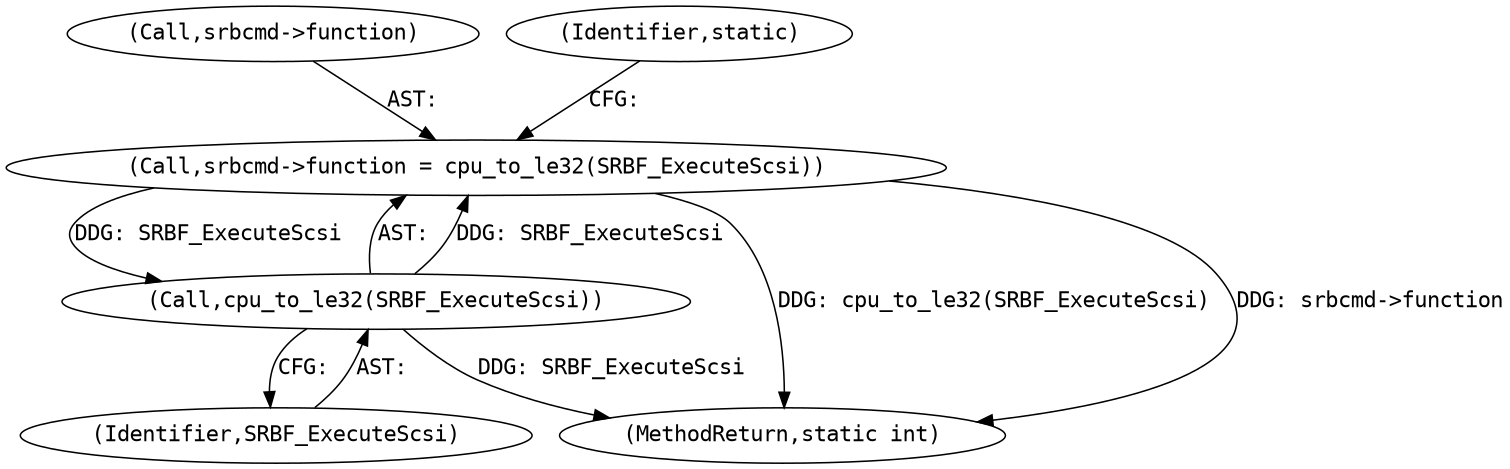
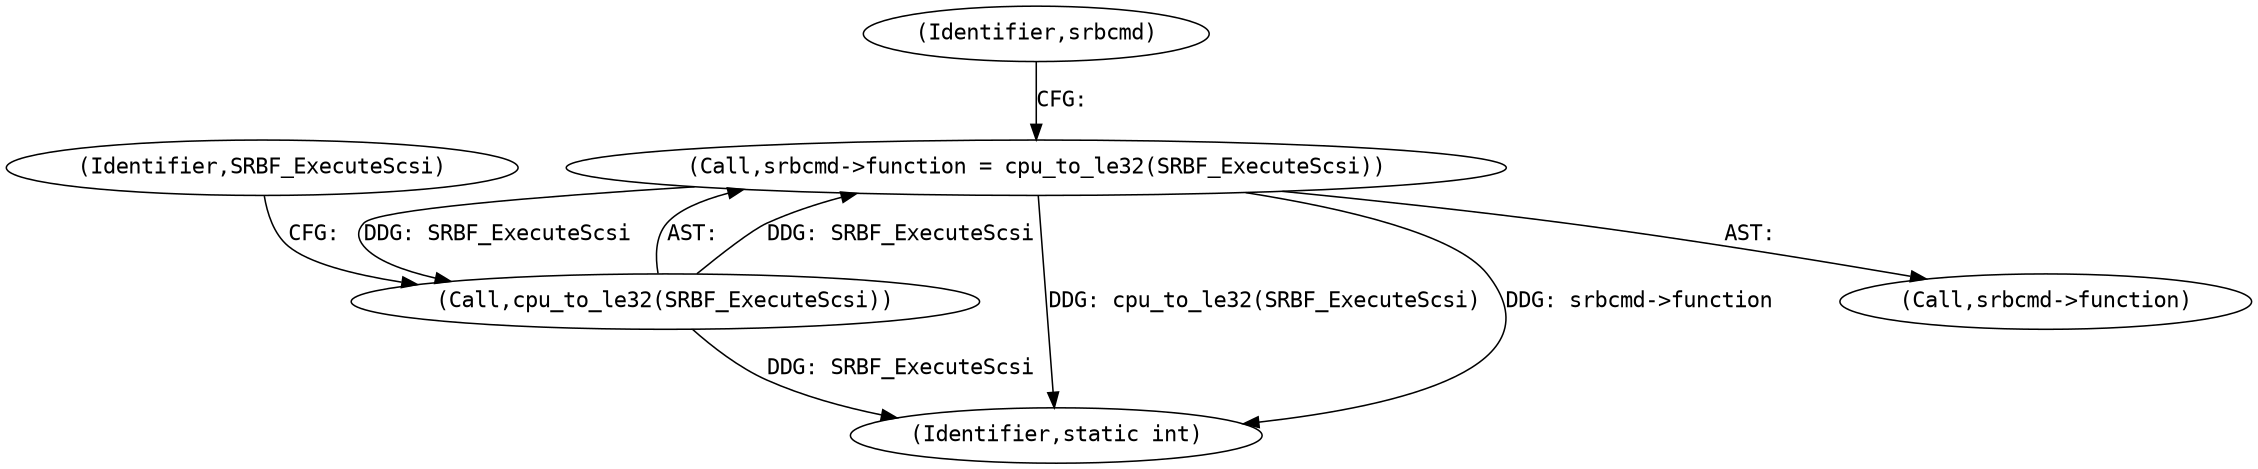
(679, 34) -> (1036, 34)
(368, 96) -> (1597, 227)
(279, 355) -> none
(389, 369) -> (321, 235)
(782, 436) -> (1056, 436)
